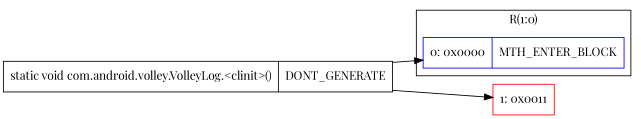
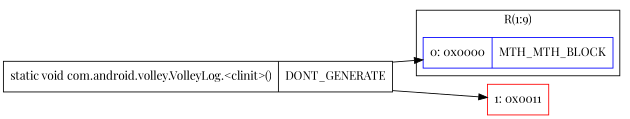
(524, 20) -> (518, 20)
(558, 52) -> (553, 52)
